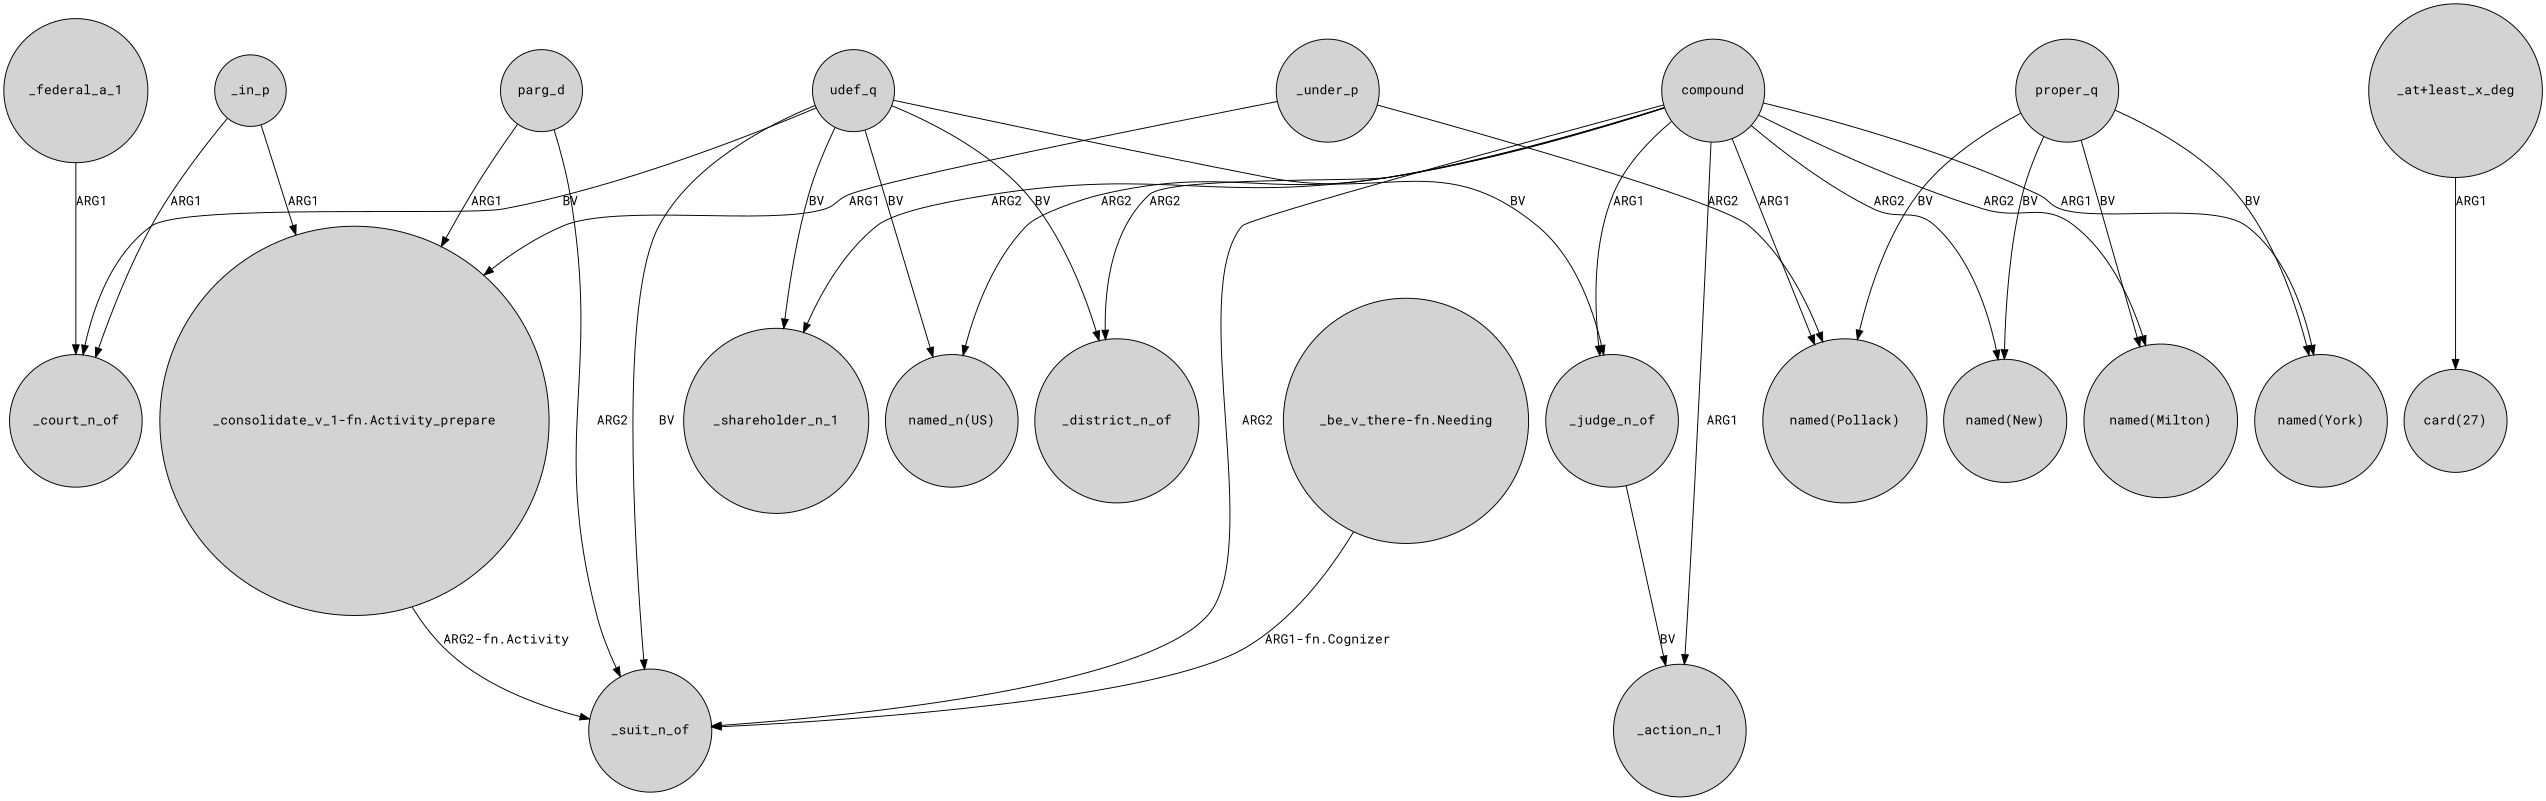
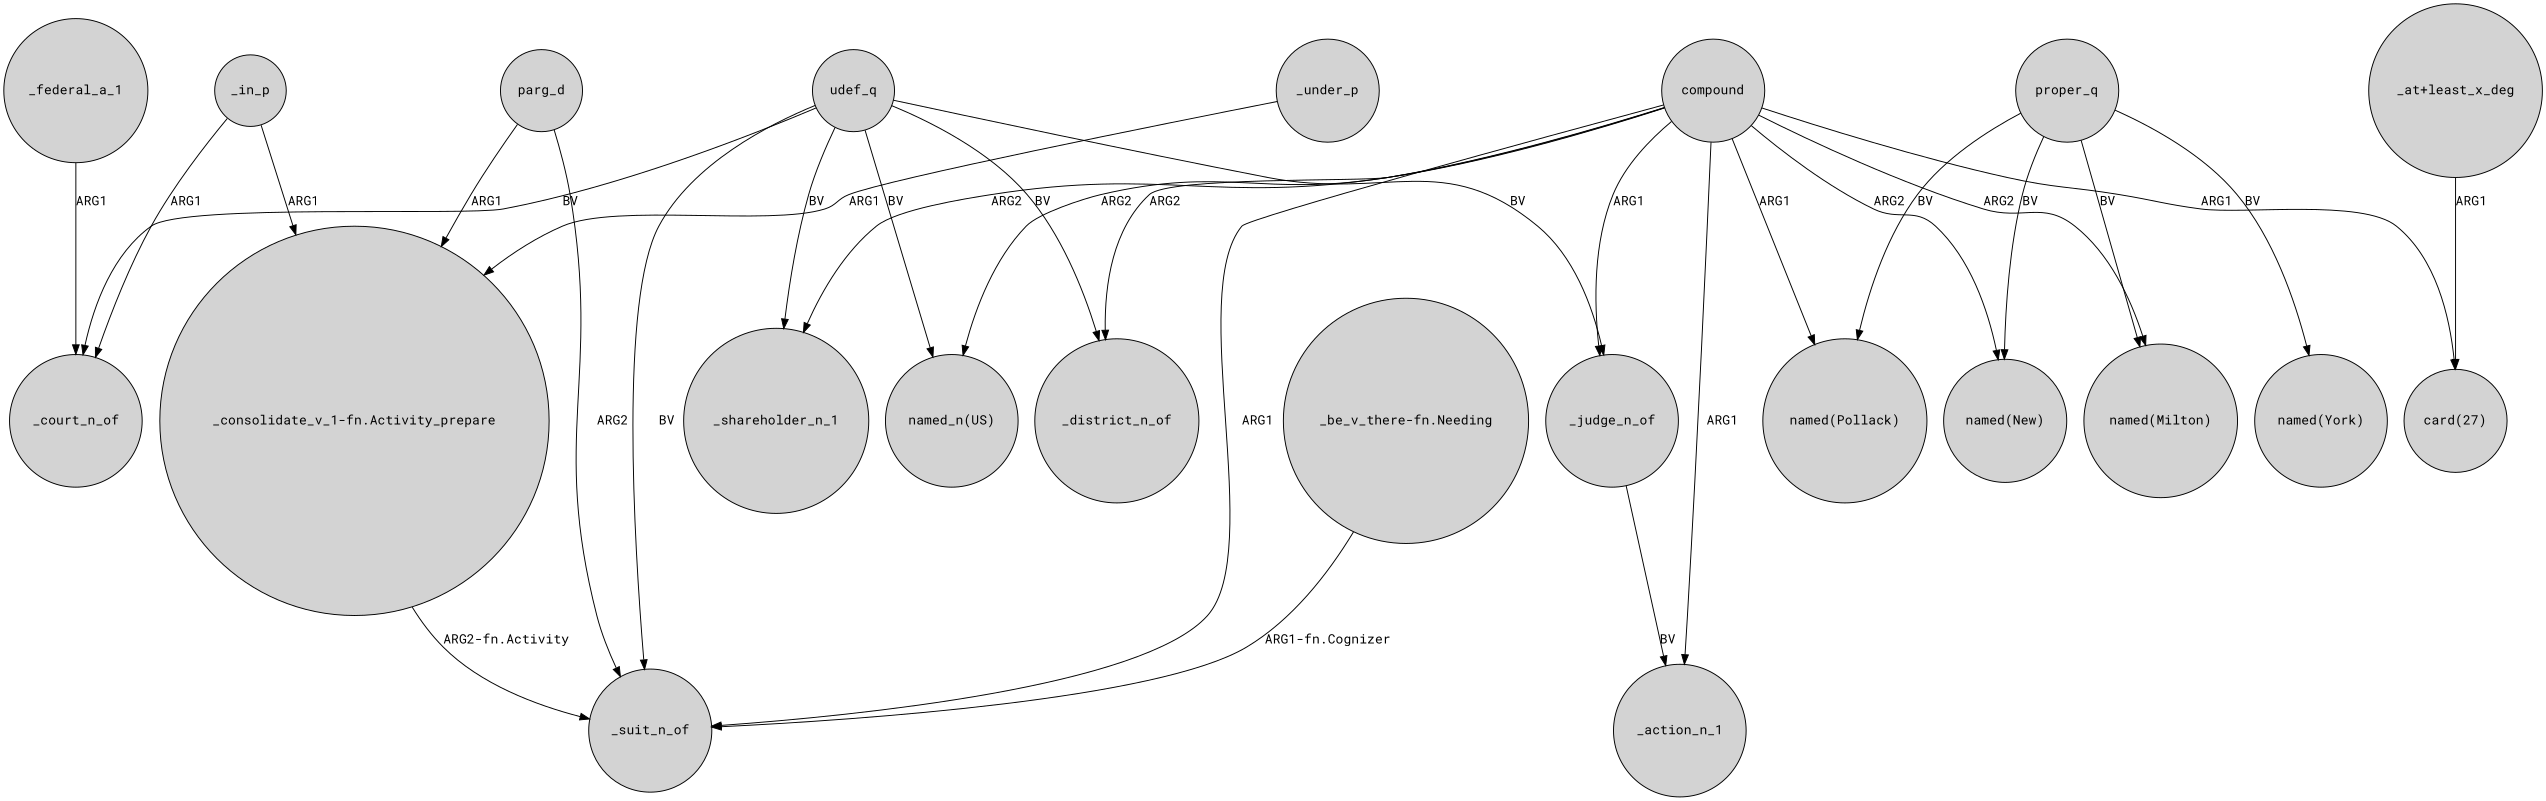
(1615, 174) -> none
(2066, 210) -> (2150, 200)
(1258, 421) -> (1258, 421)
